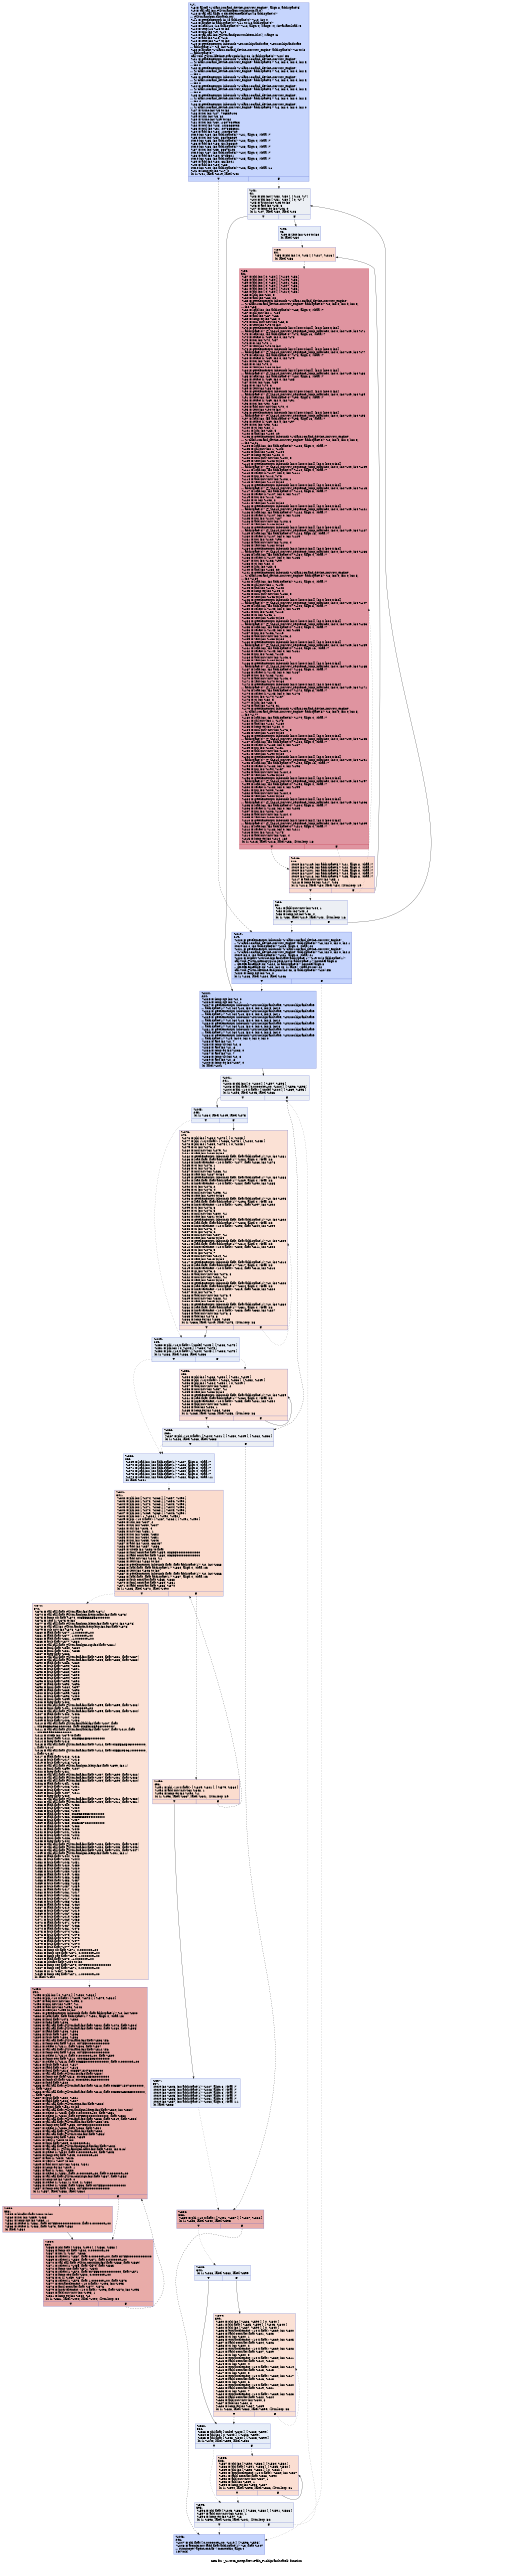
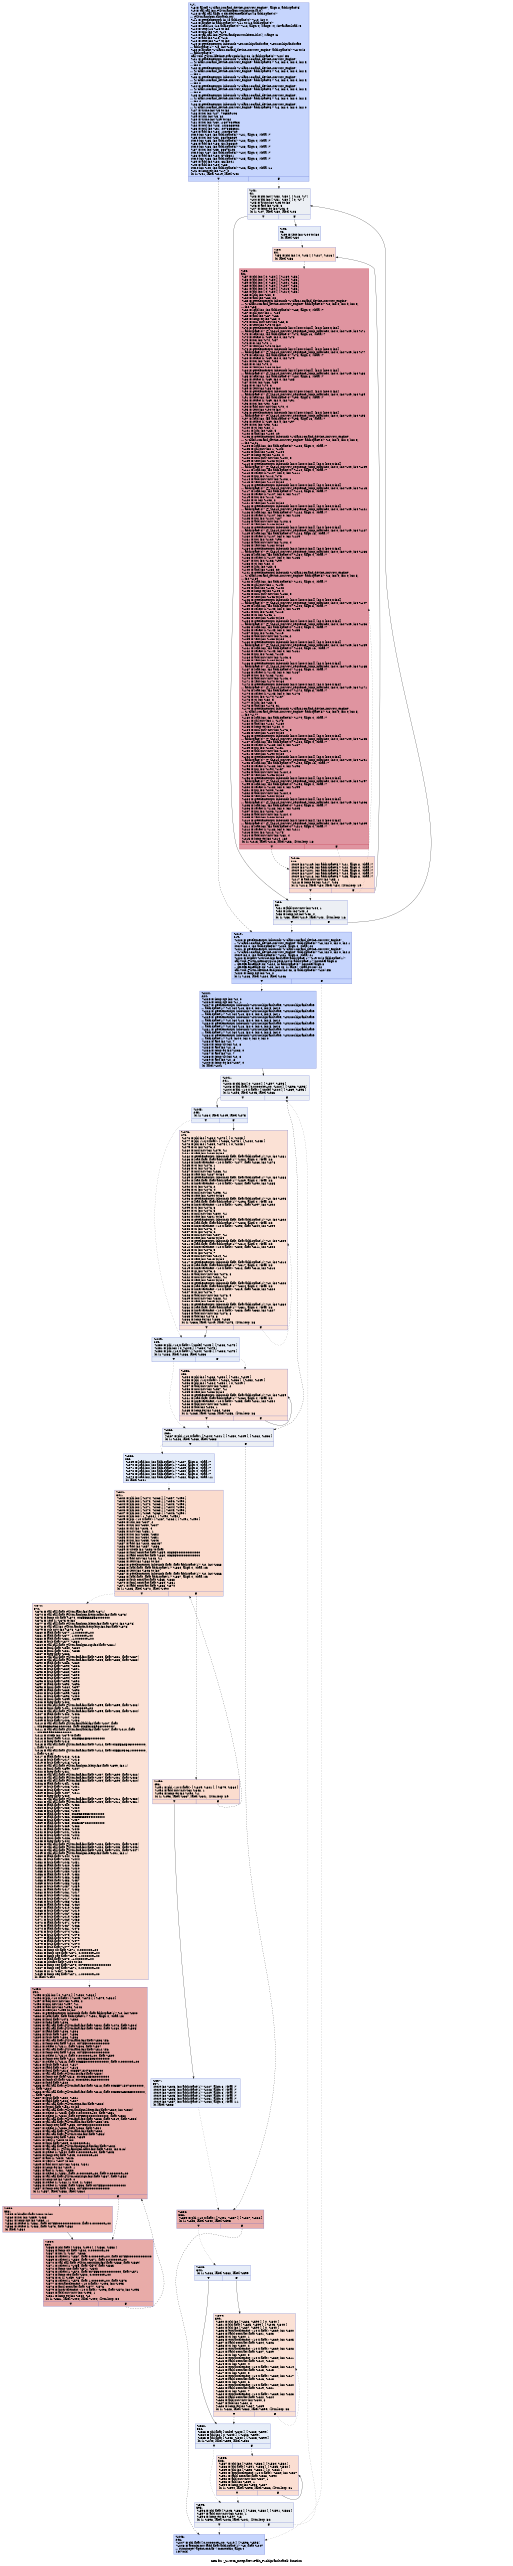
(226, 598) -> (234, 565)
(138, 1402) -> (170, 1396)
